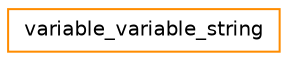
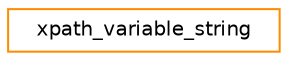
(144, 30) -> (144, 30)
